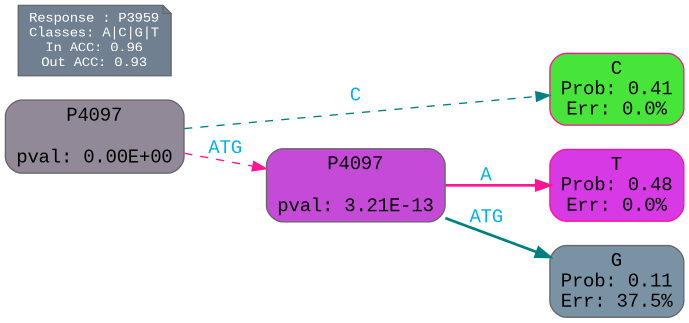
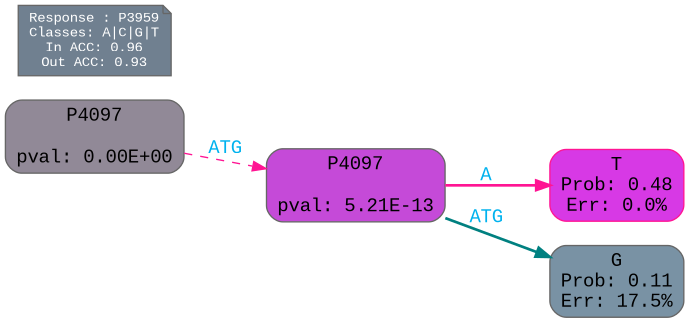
(617, 89) -> none
(356, 185) -> (356, 185)
(617, 281) -> (617, 281)
